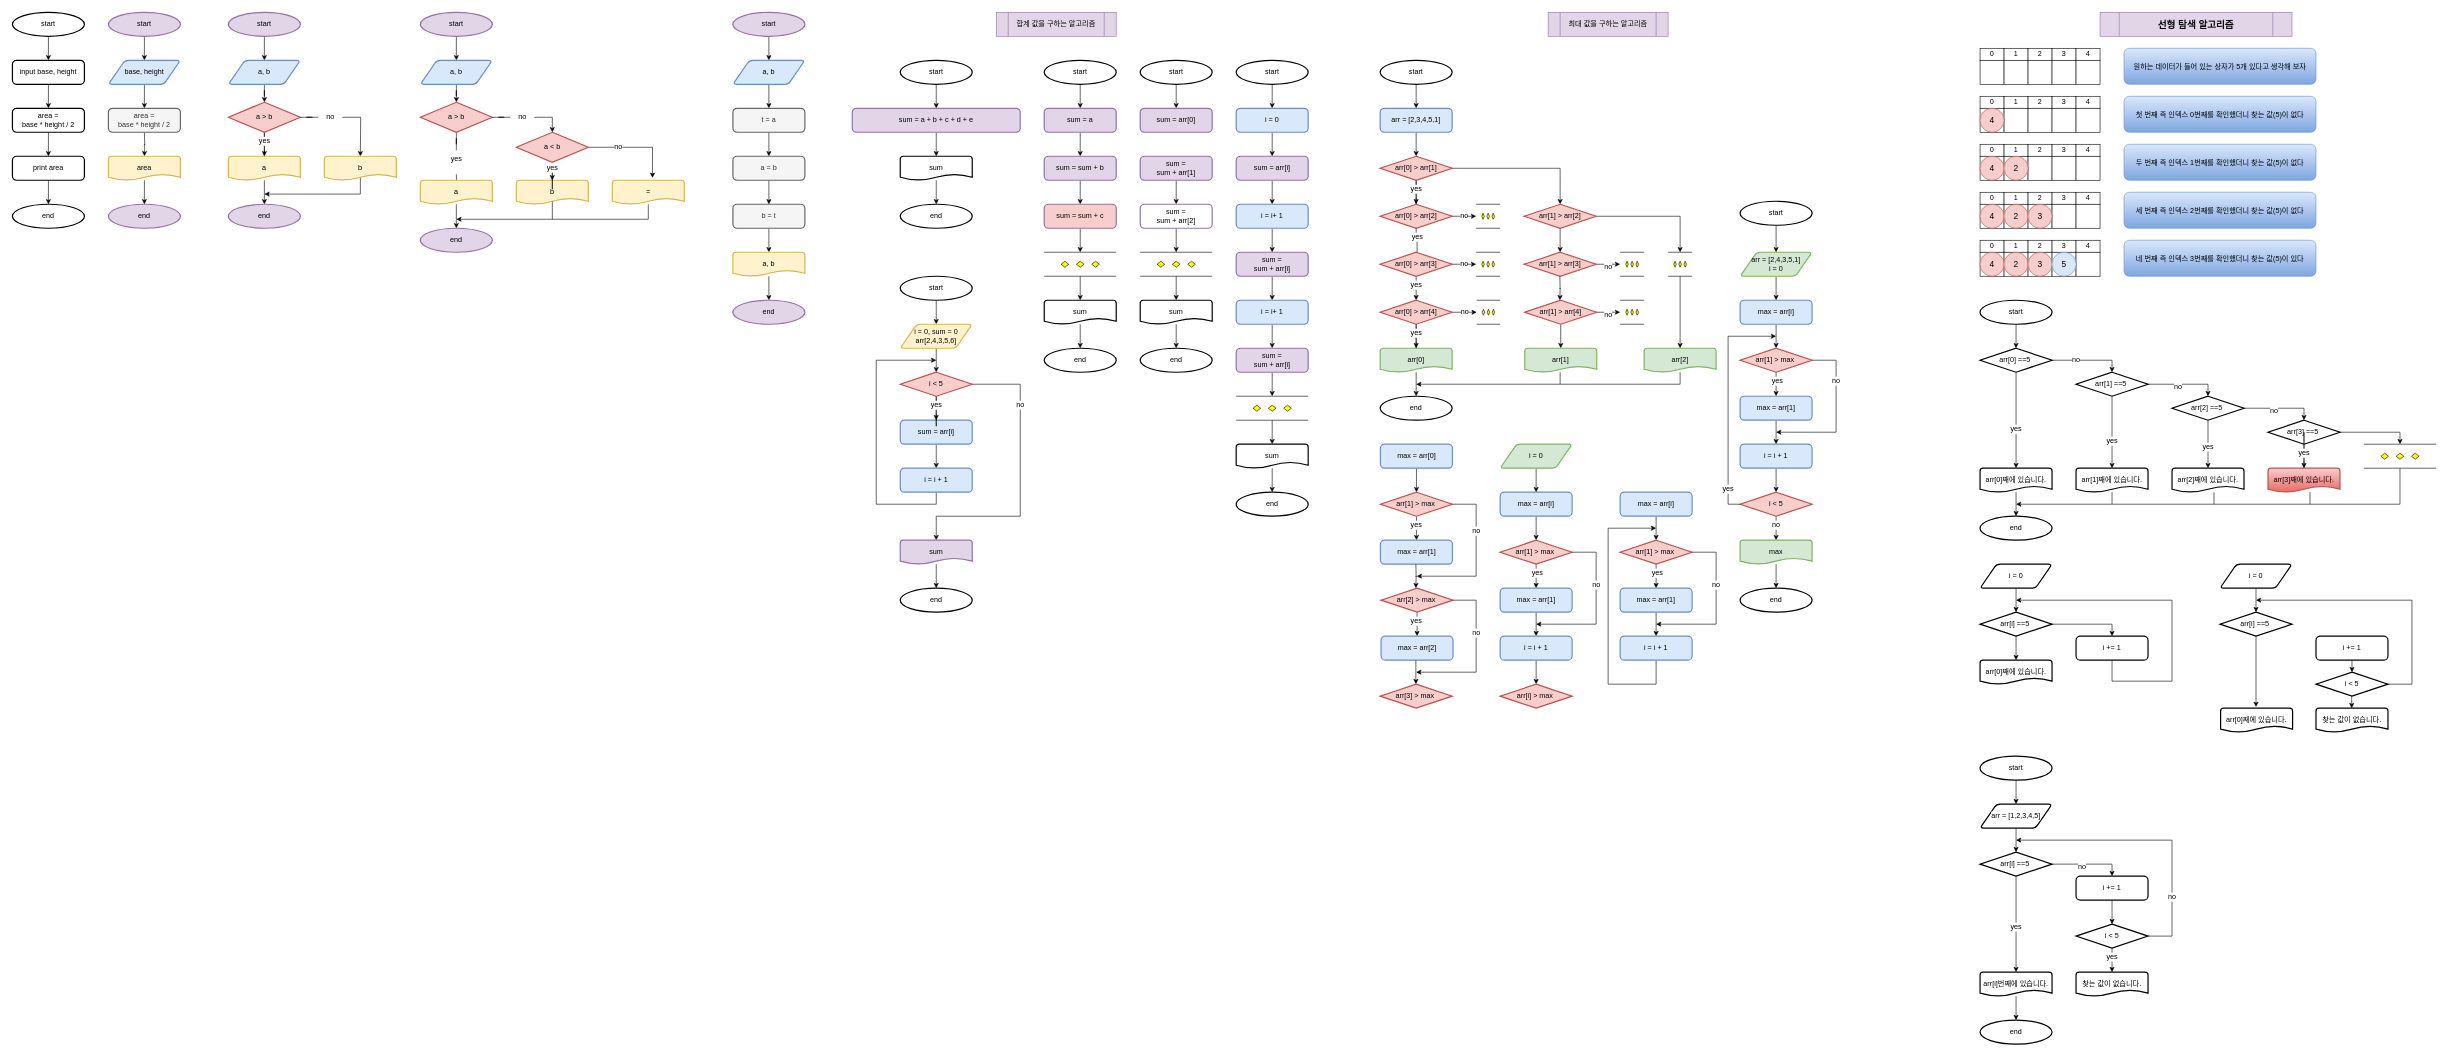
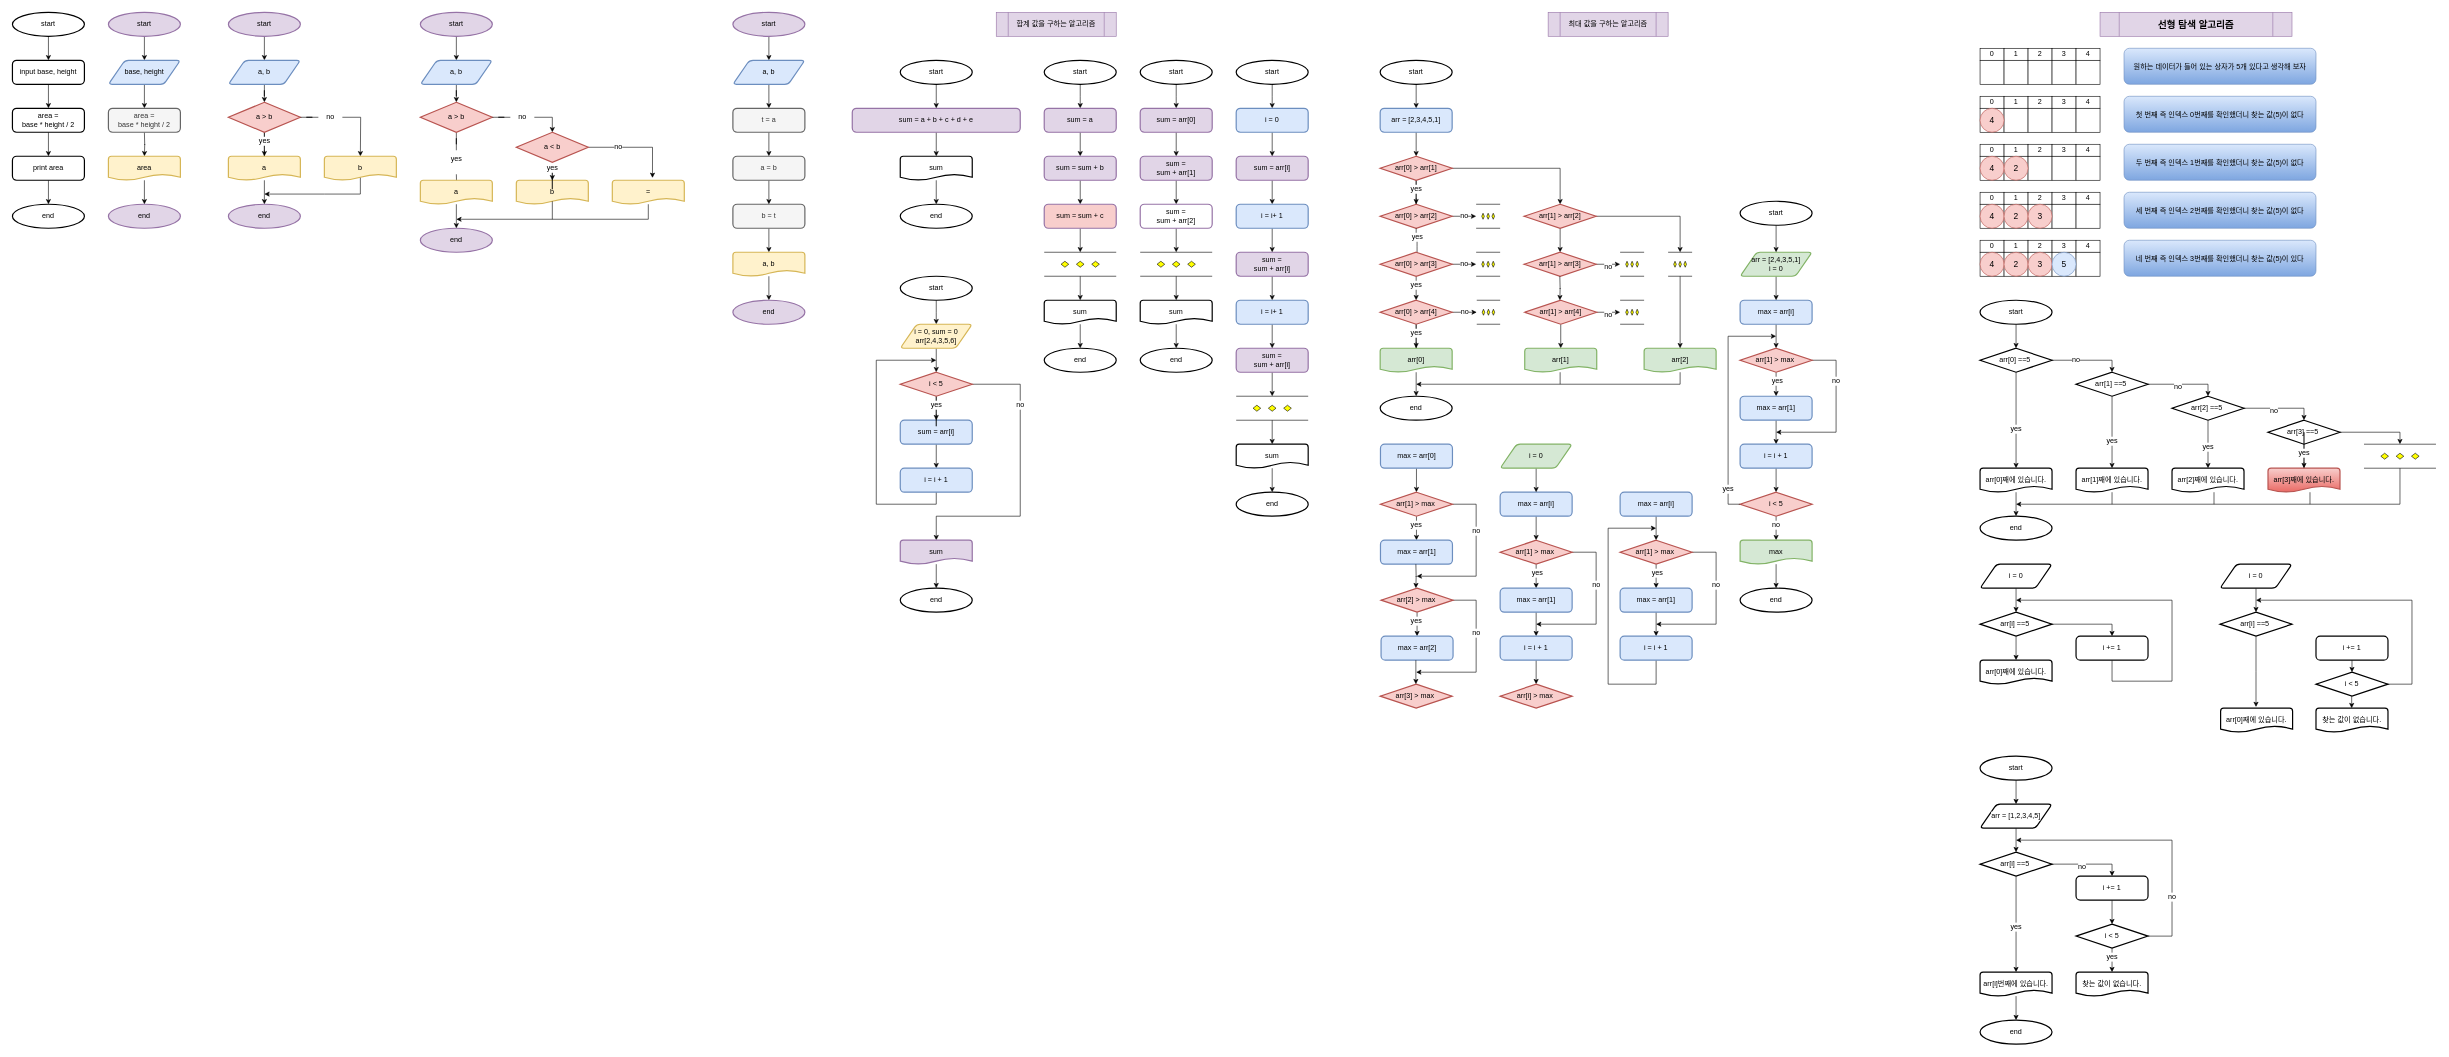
none -> (1176, 150)
